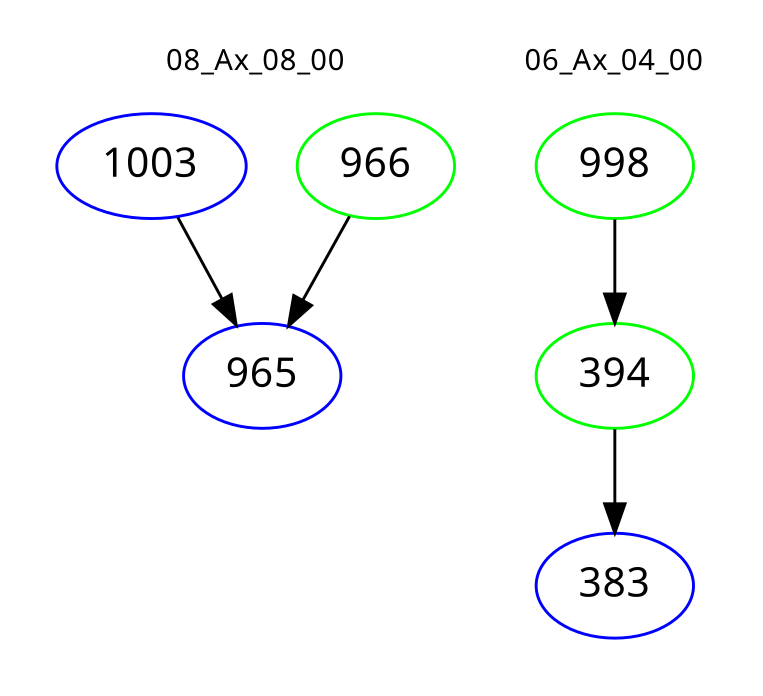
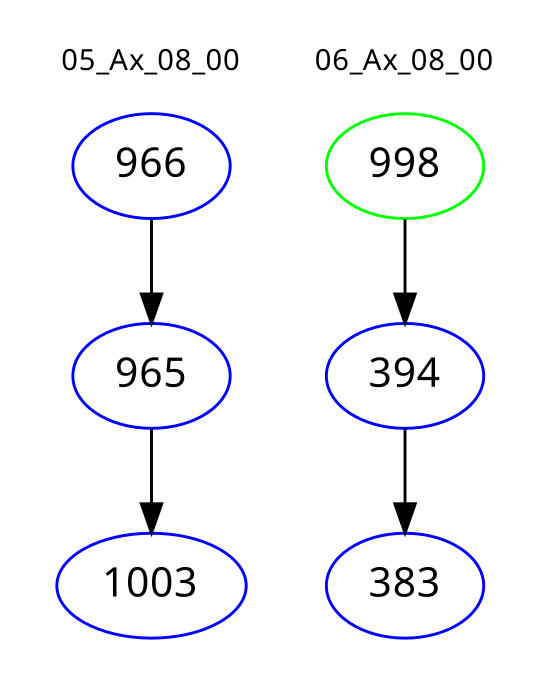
(256, 63) -> (152, 63)
(615, 63) -> (405, 63)
(376, 166) -> (152, 166)
(200, 258) -> (152, 467)
(615, 376) -> (405, 376)
